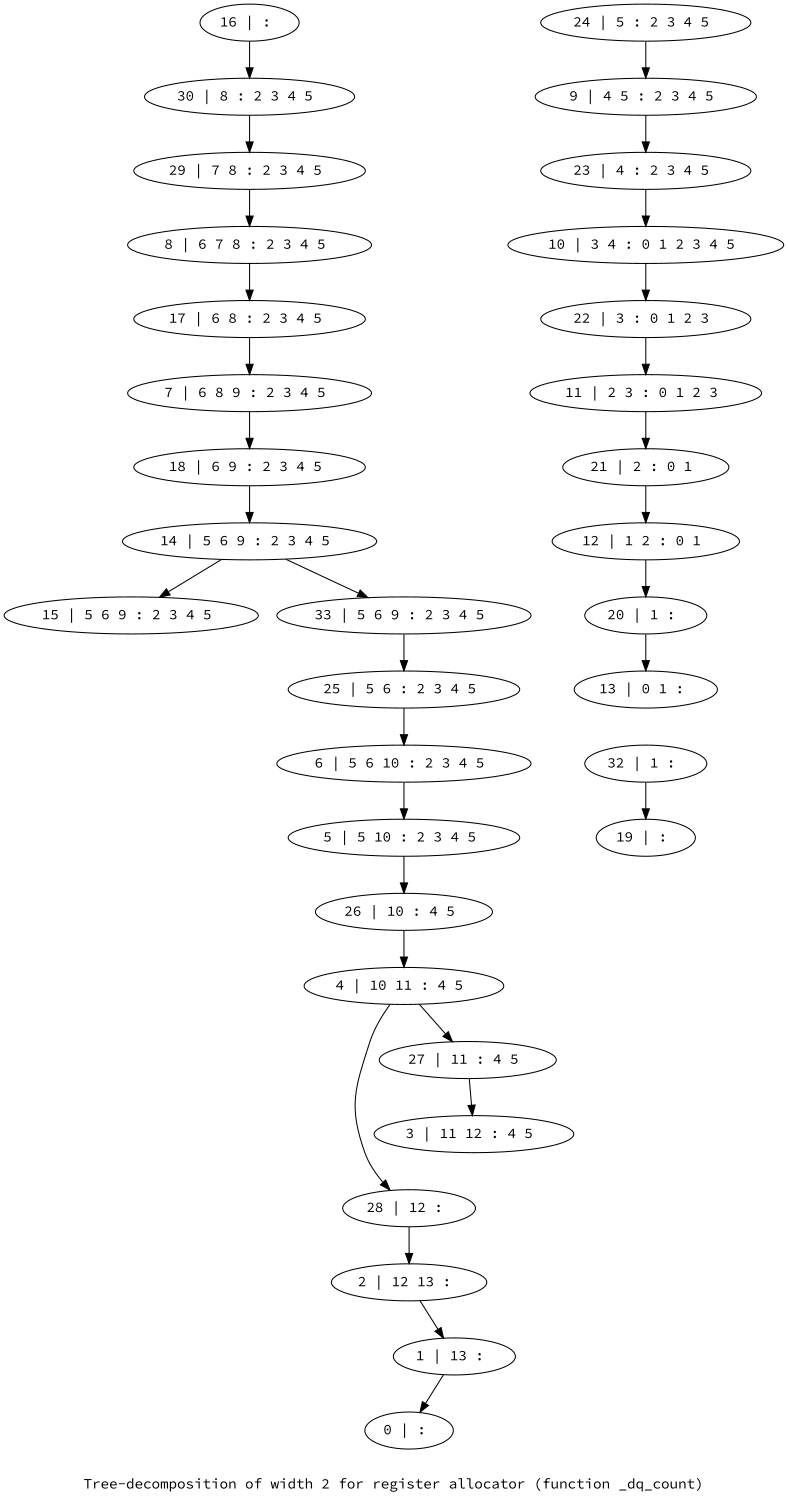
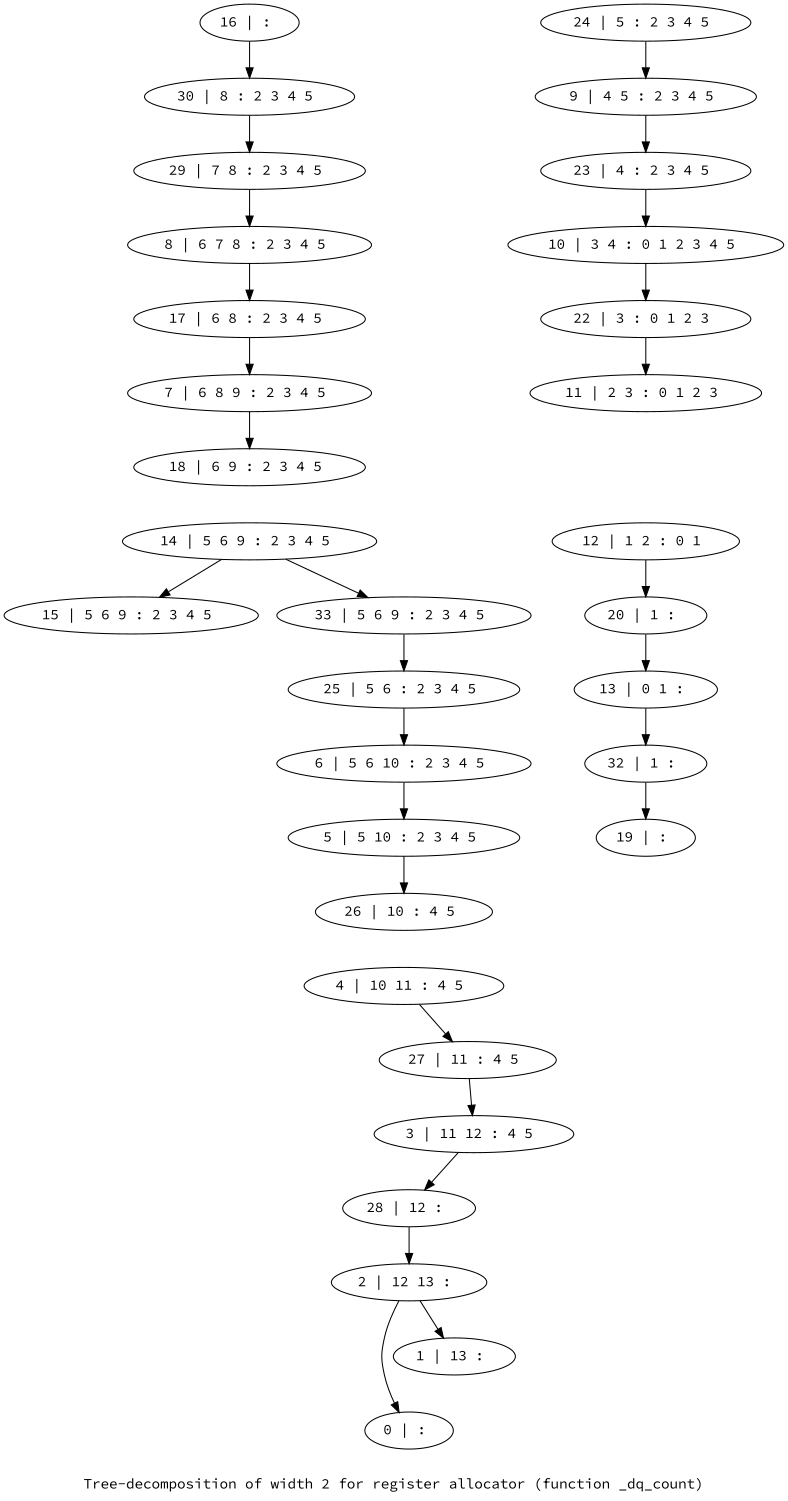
(646, 467) -> none
(250, 499) -> none
none -> (646, 722)
(404, 944) -> none
(356, 1093) -> (445, 1167)
(435, 1389) -> (382, 1352)
